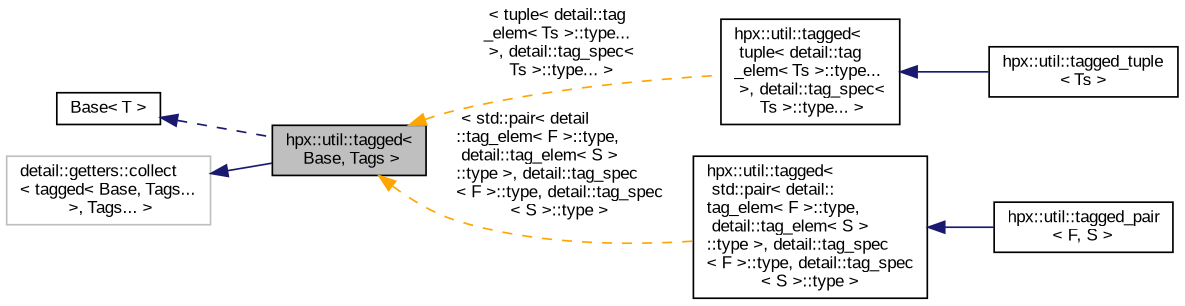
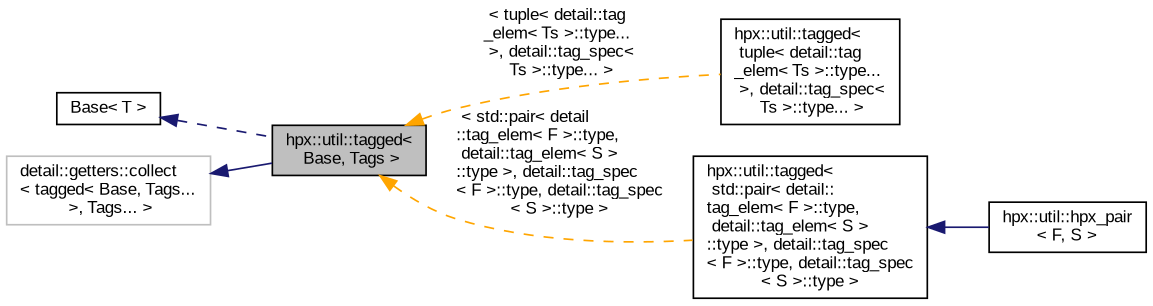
(1084, 72) -> none
(1084, 227) -> (1068, 227)
